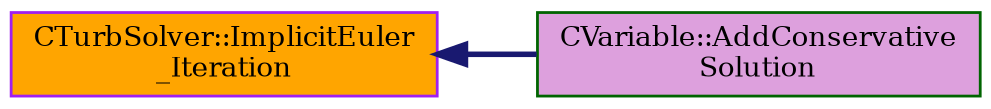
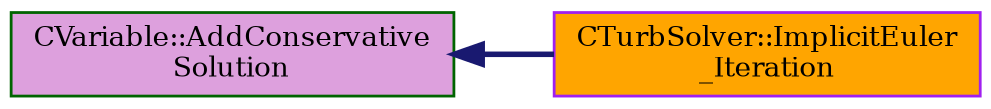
(501, 54) -> (518, 54)
